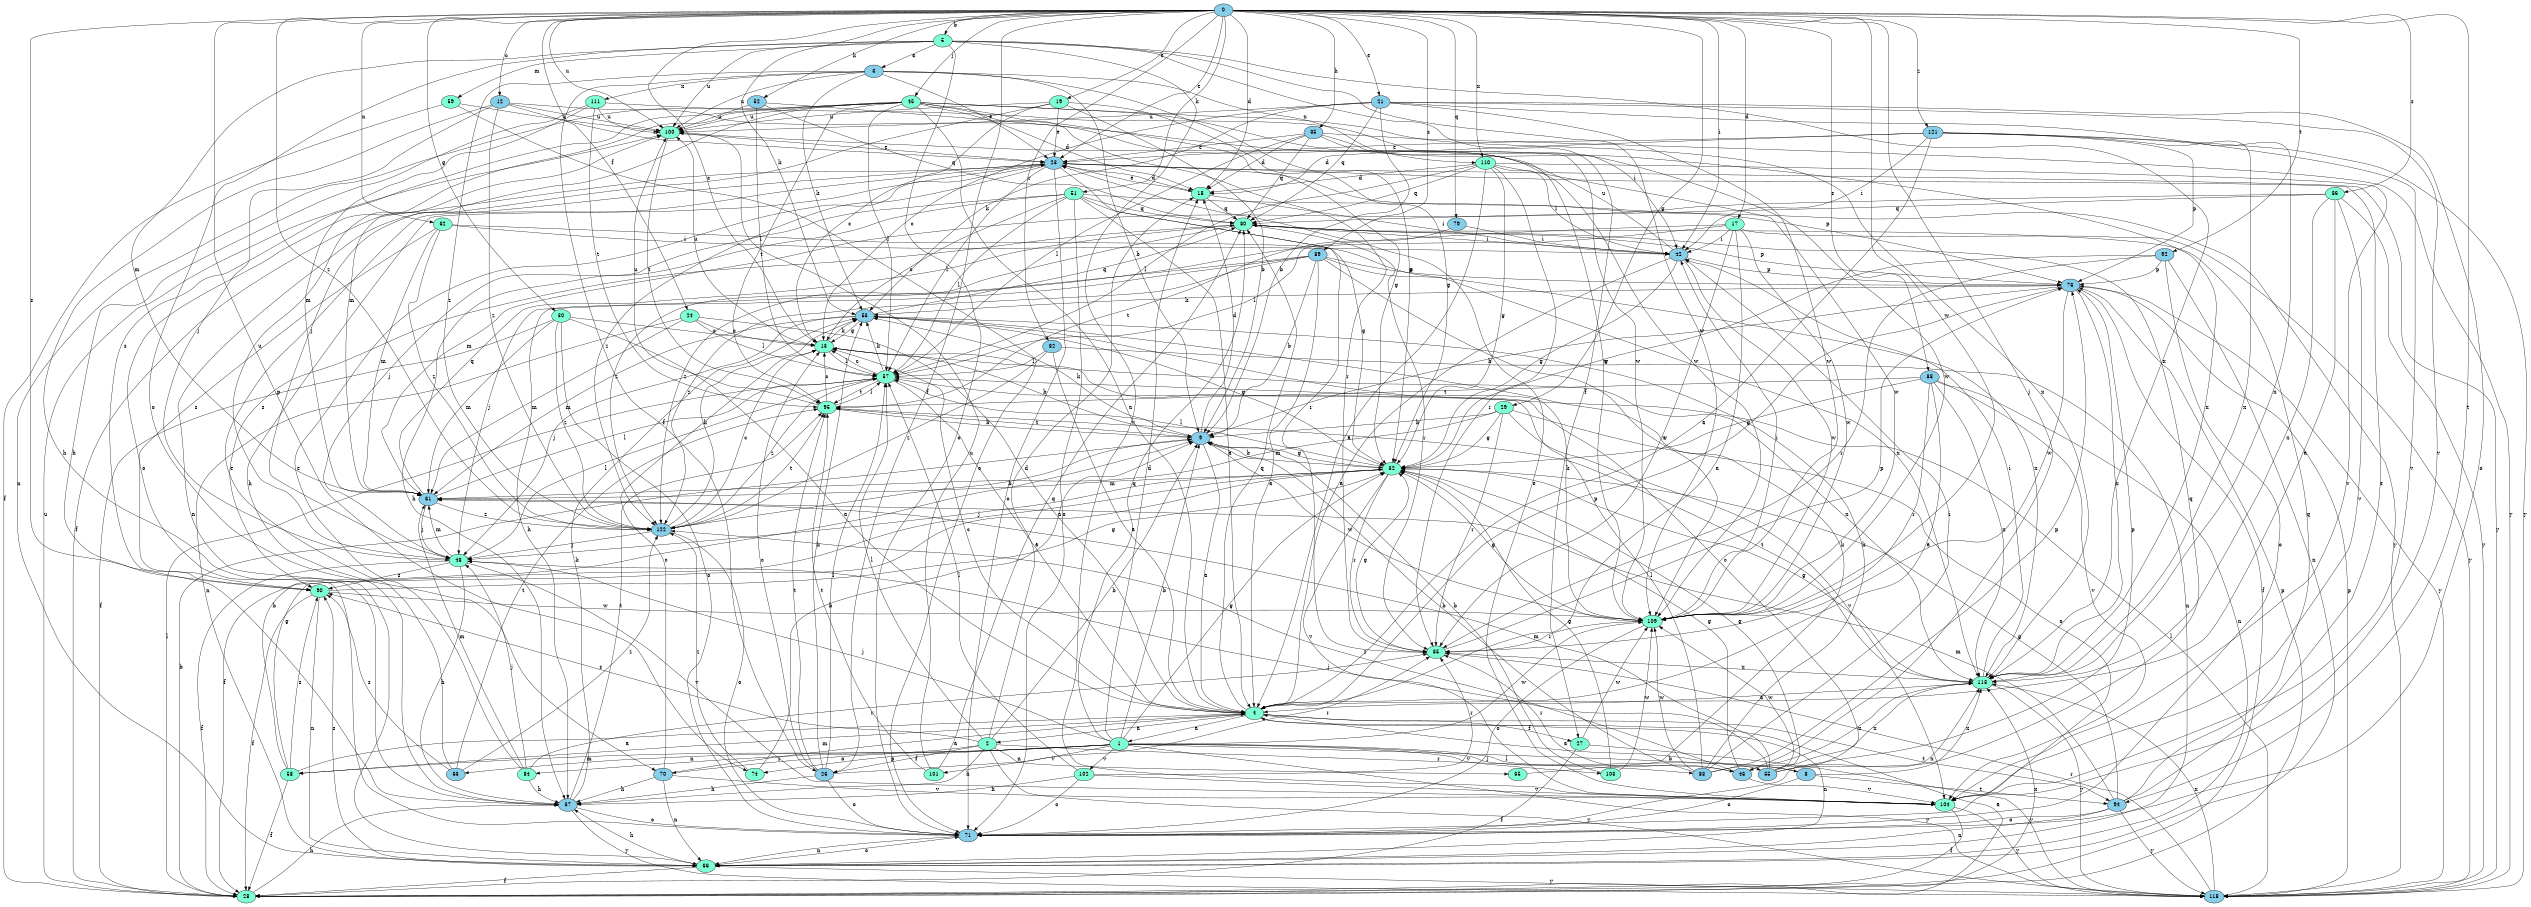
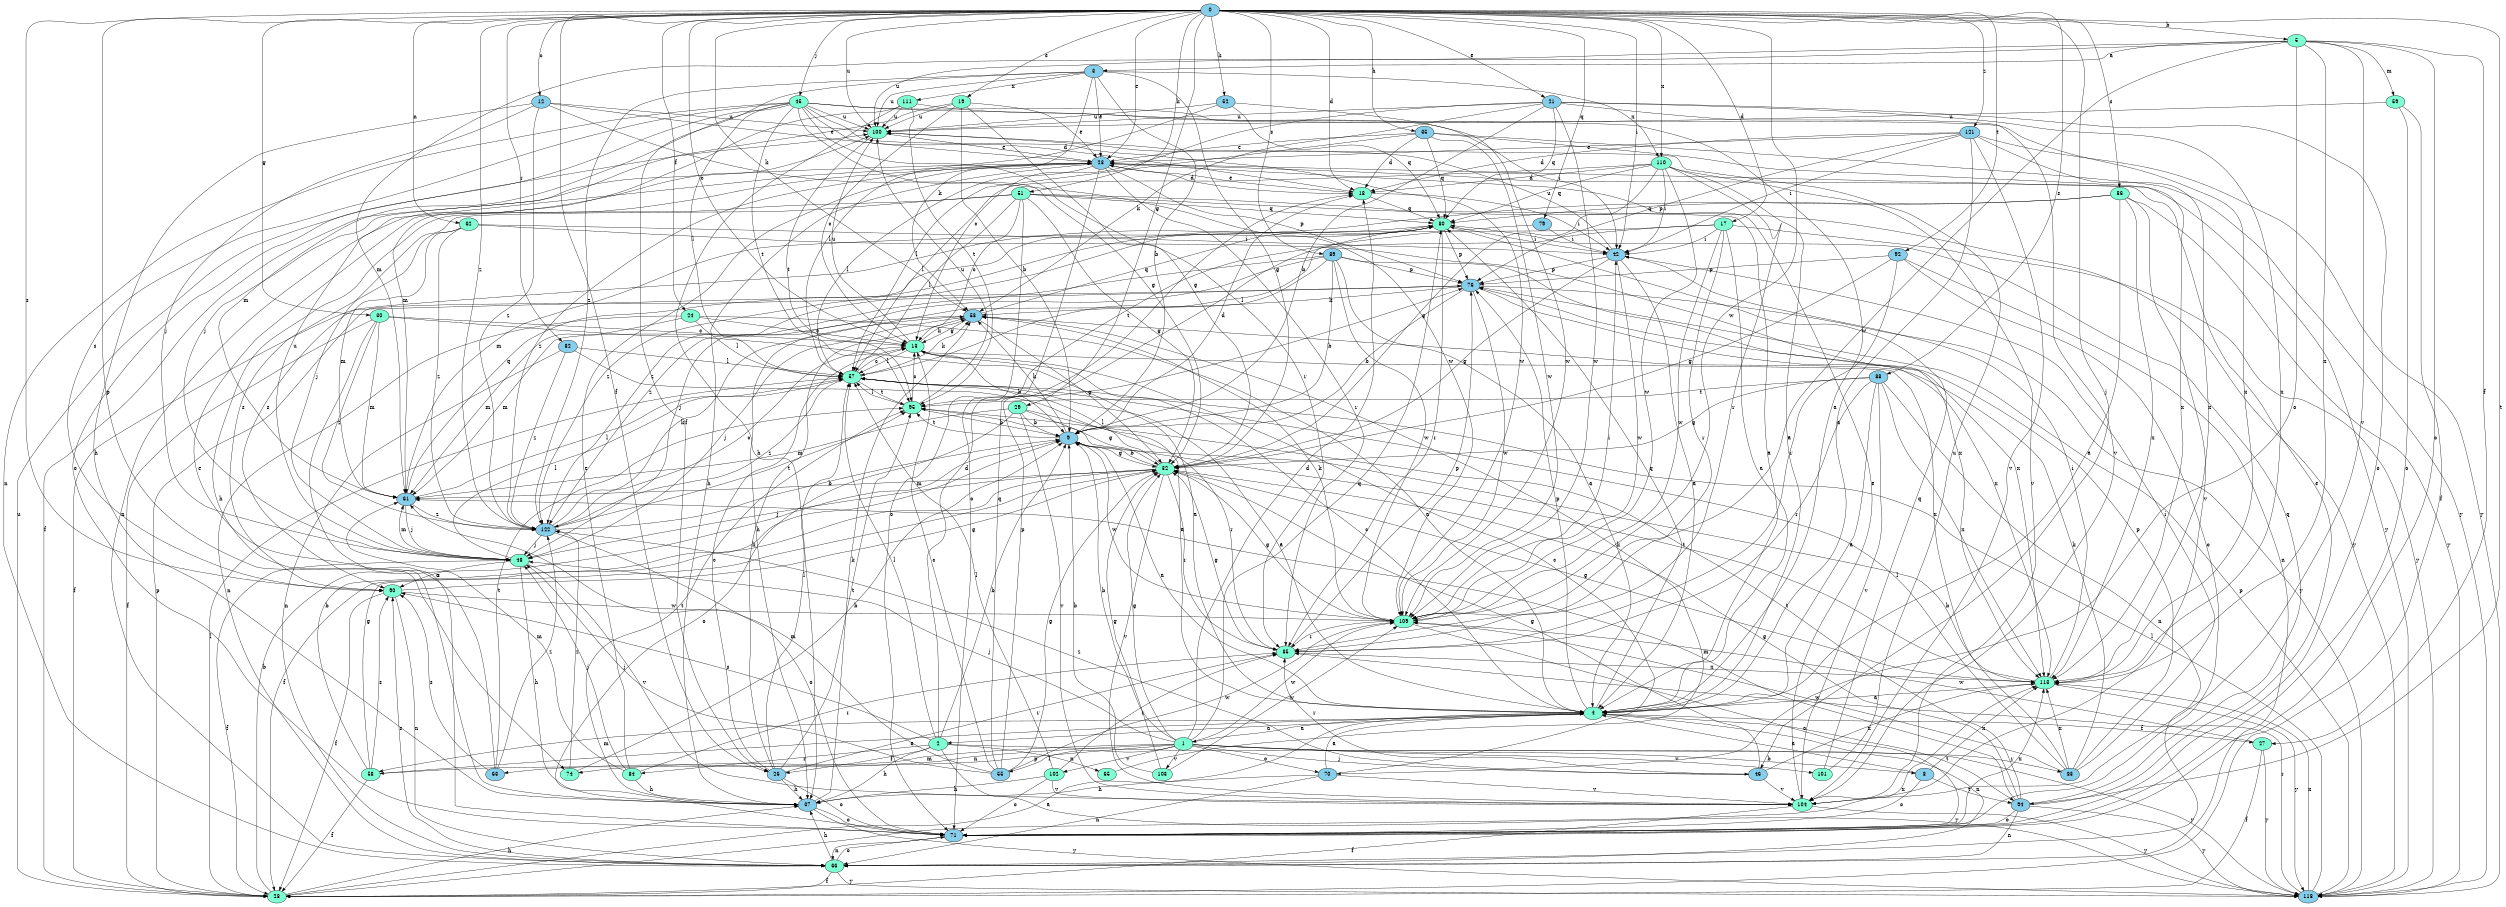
(825, 609) -> (1556, 488)
